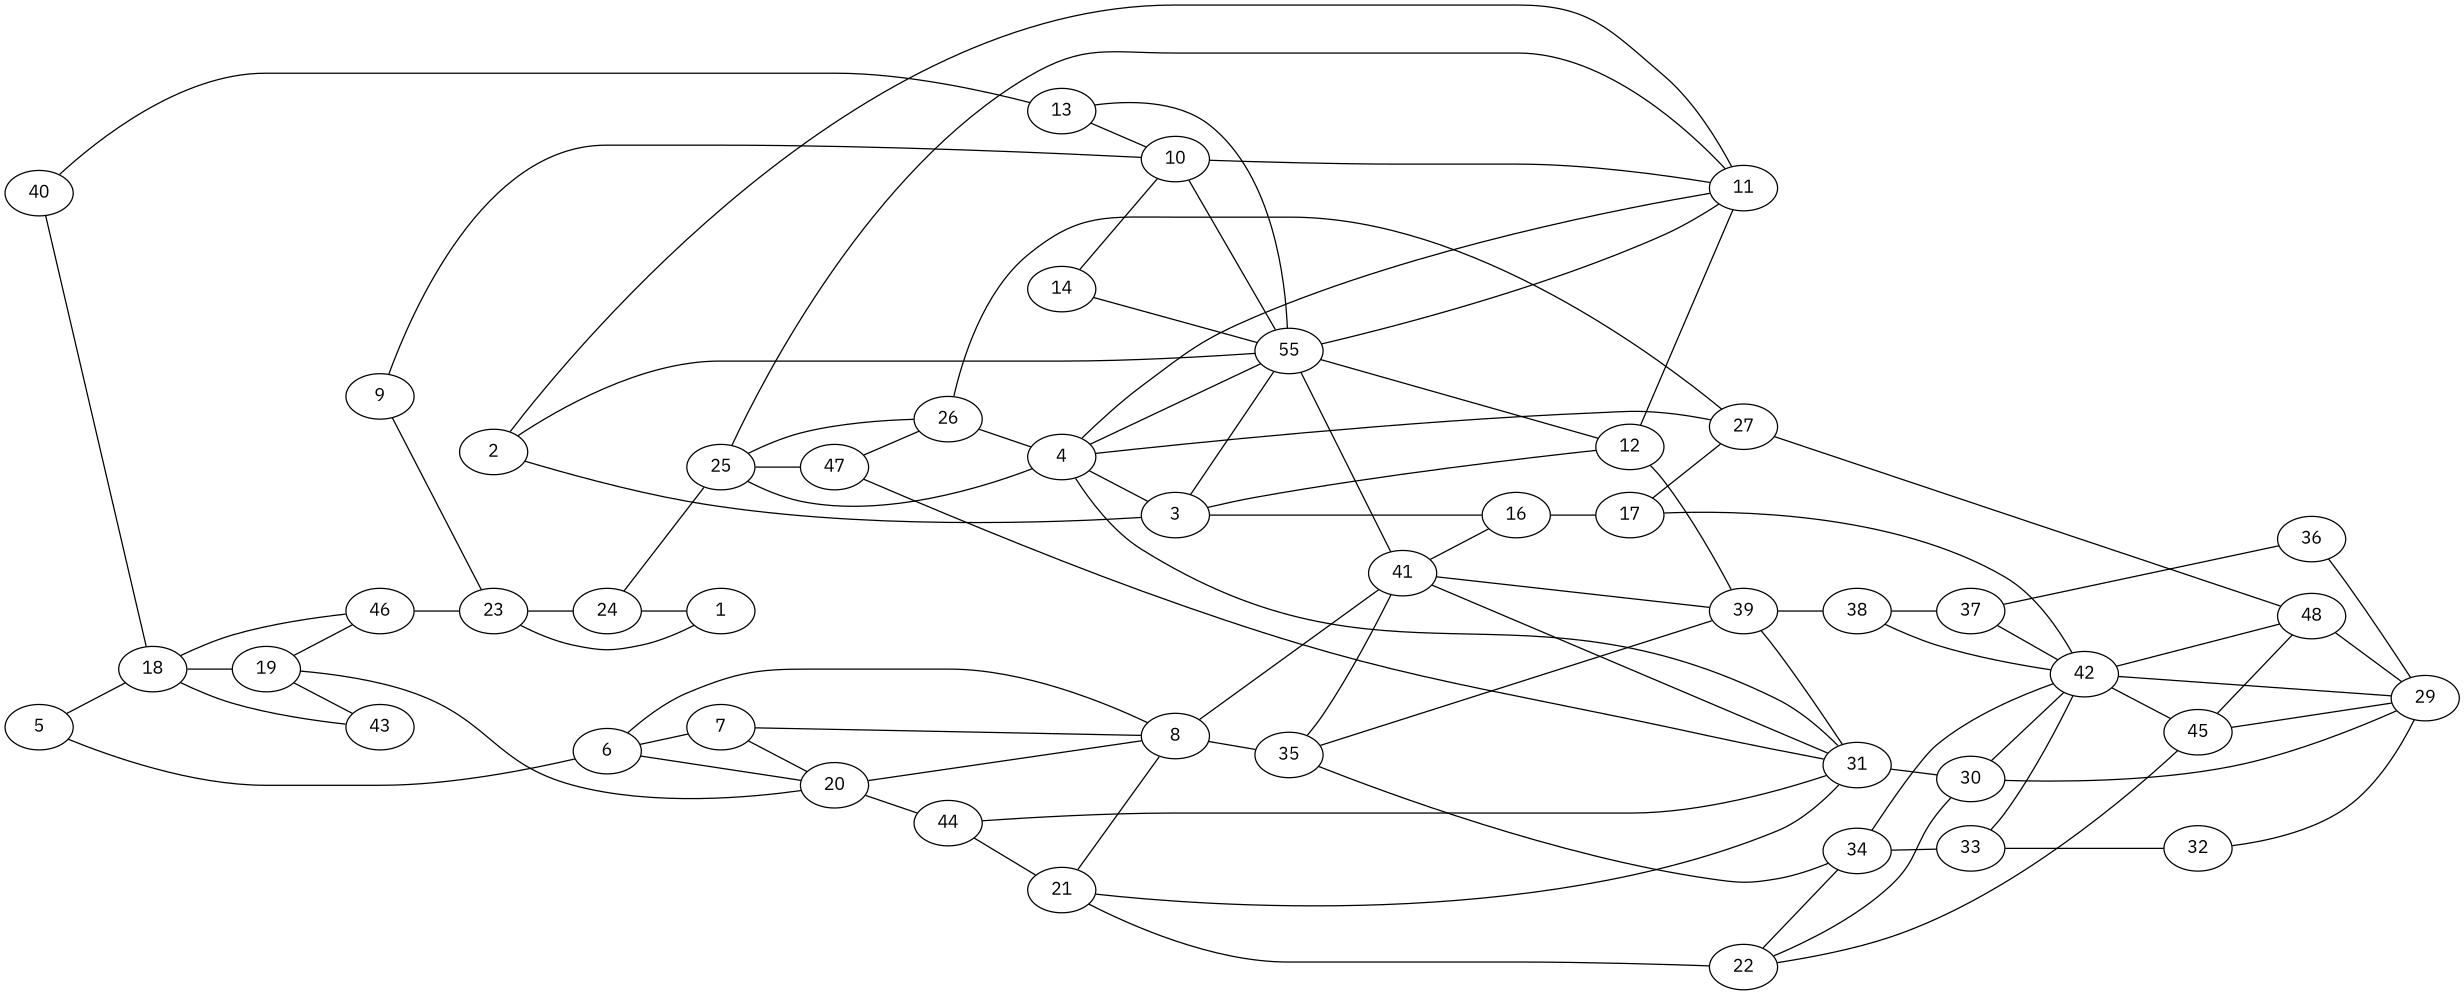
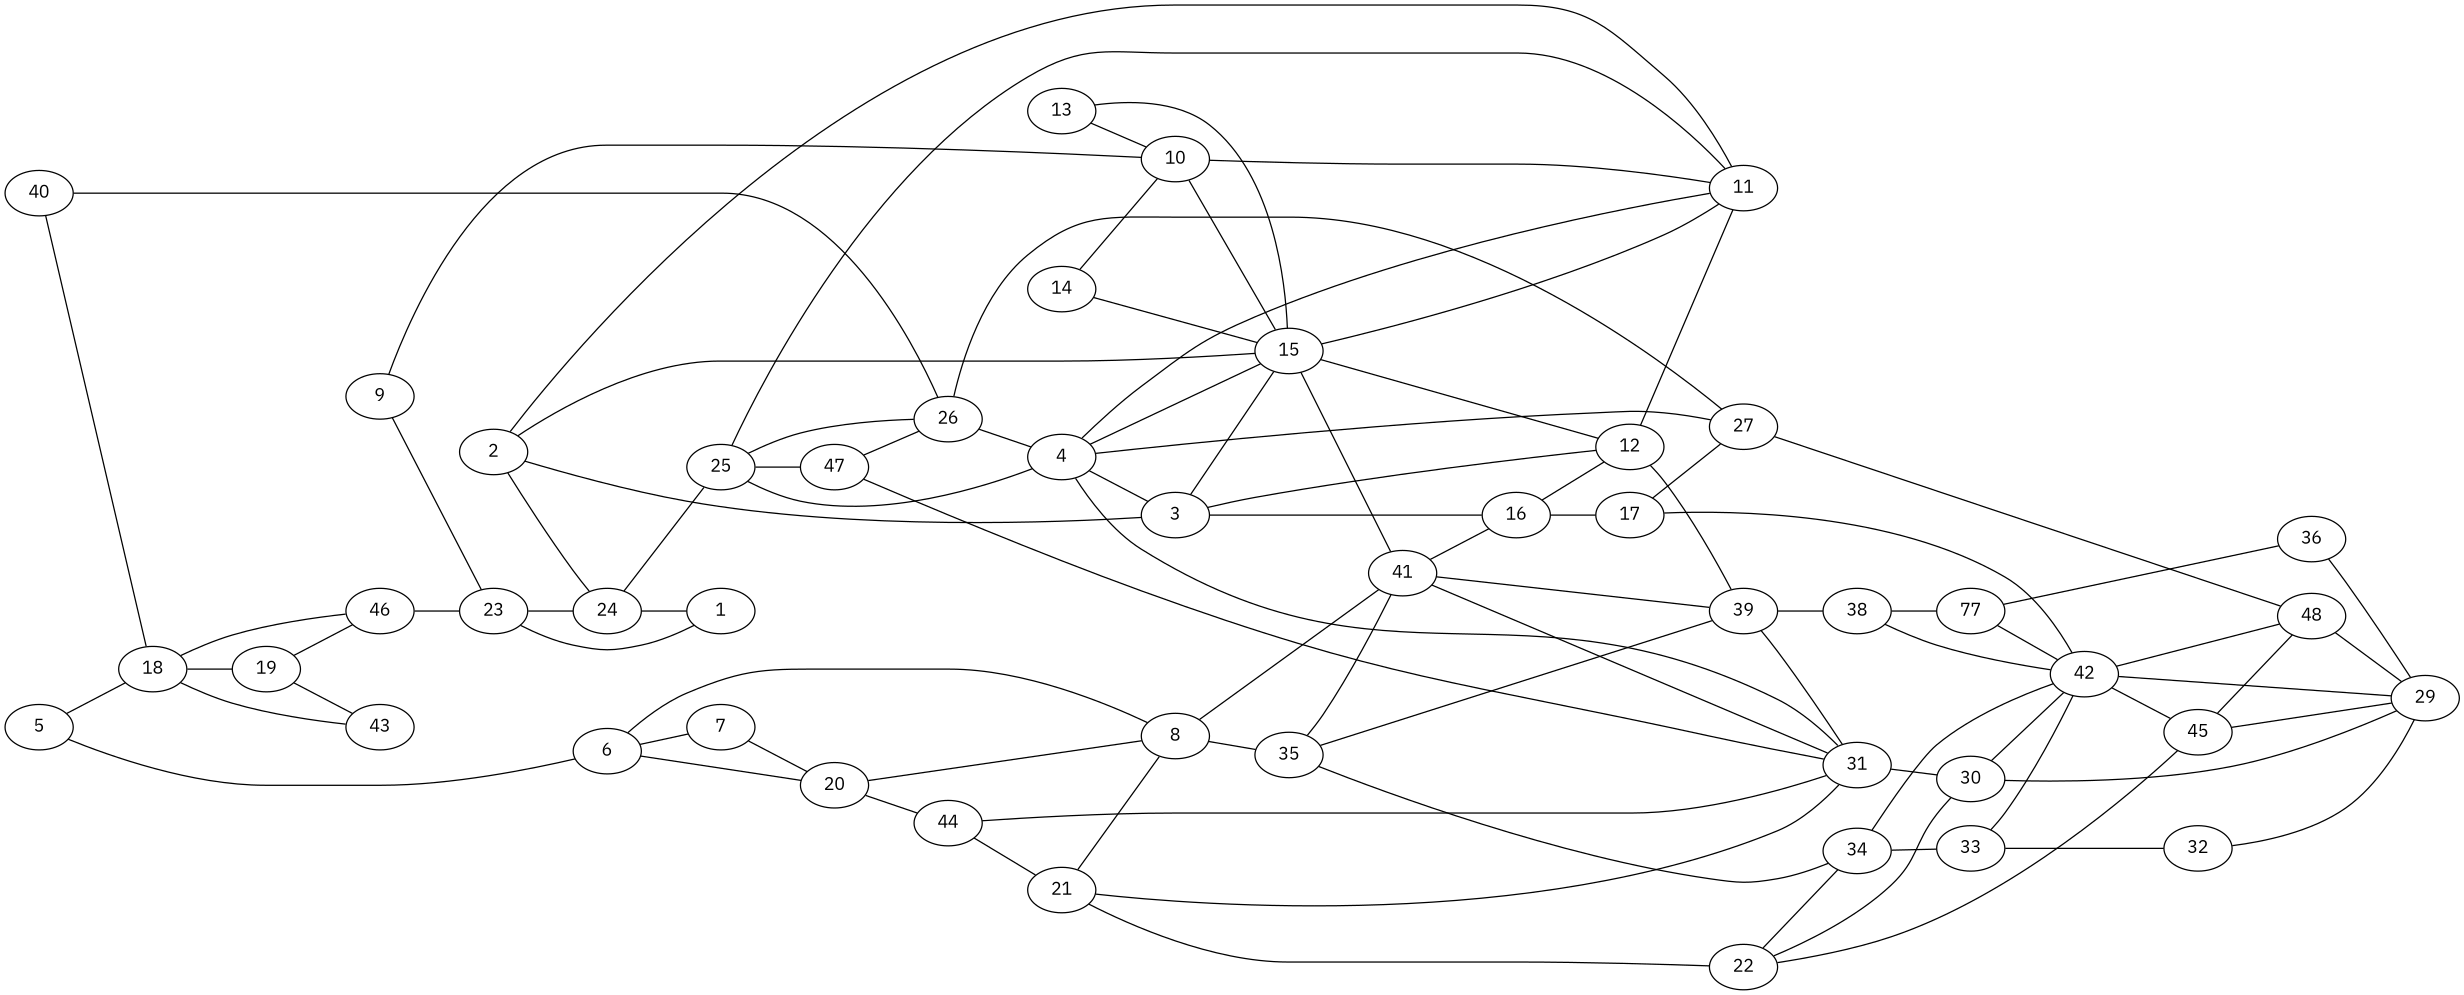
(532, 73) -> (554, 193)
(1289, 351) -> (1289, 351)
none -> (1573, 481)
none -> (547, 533)
(1971, 611) -> (1971, 611)
(948, 732) -> none
(552, 778) -> none
